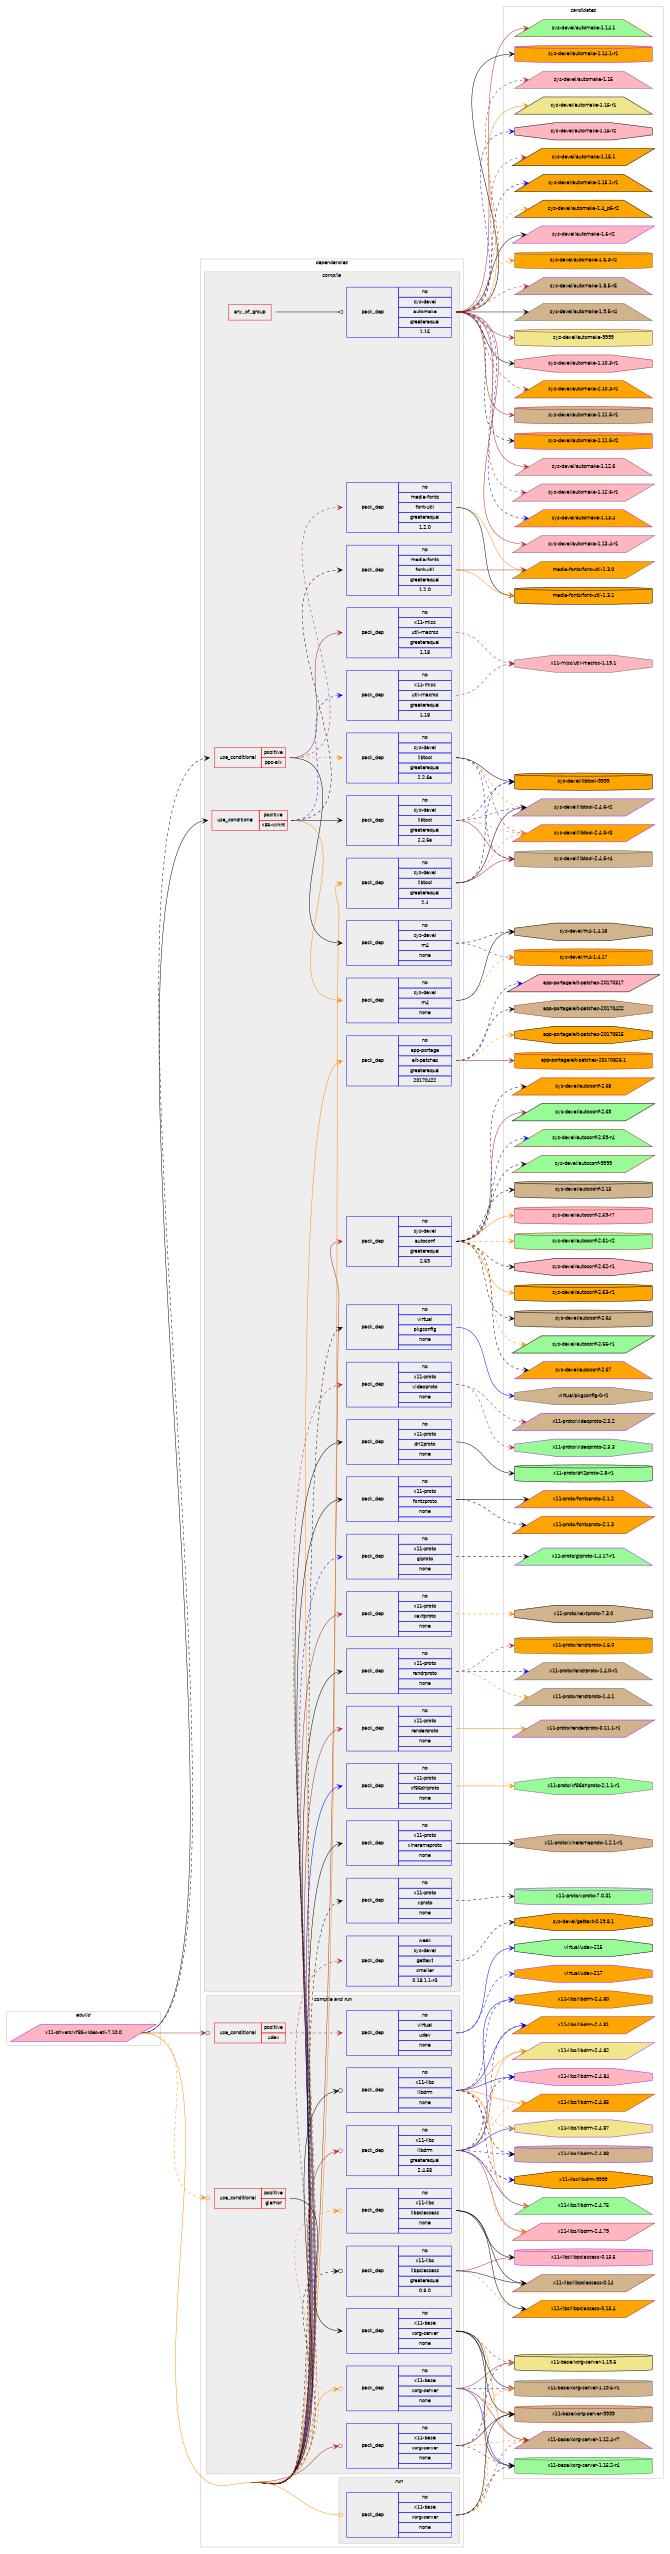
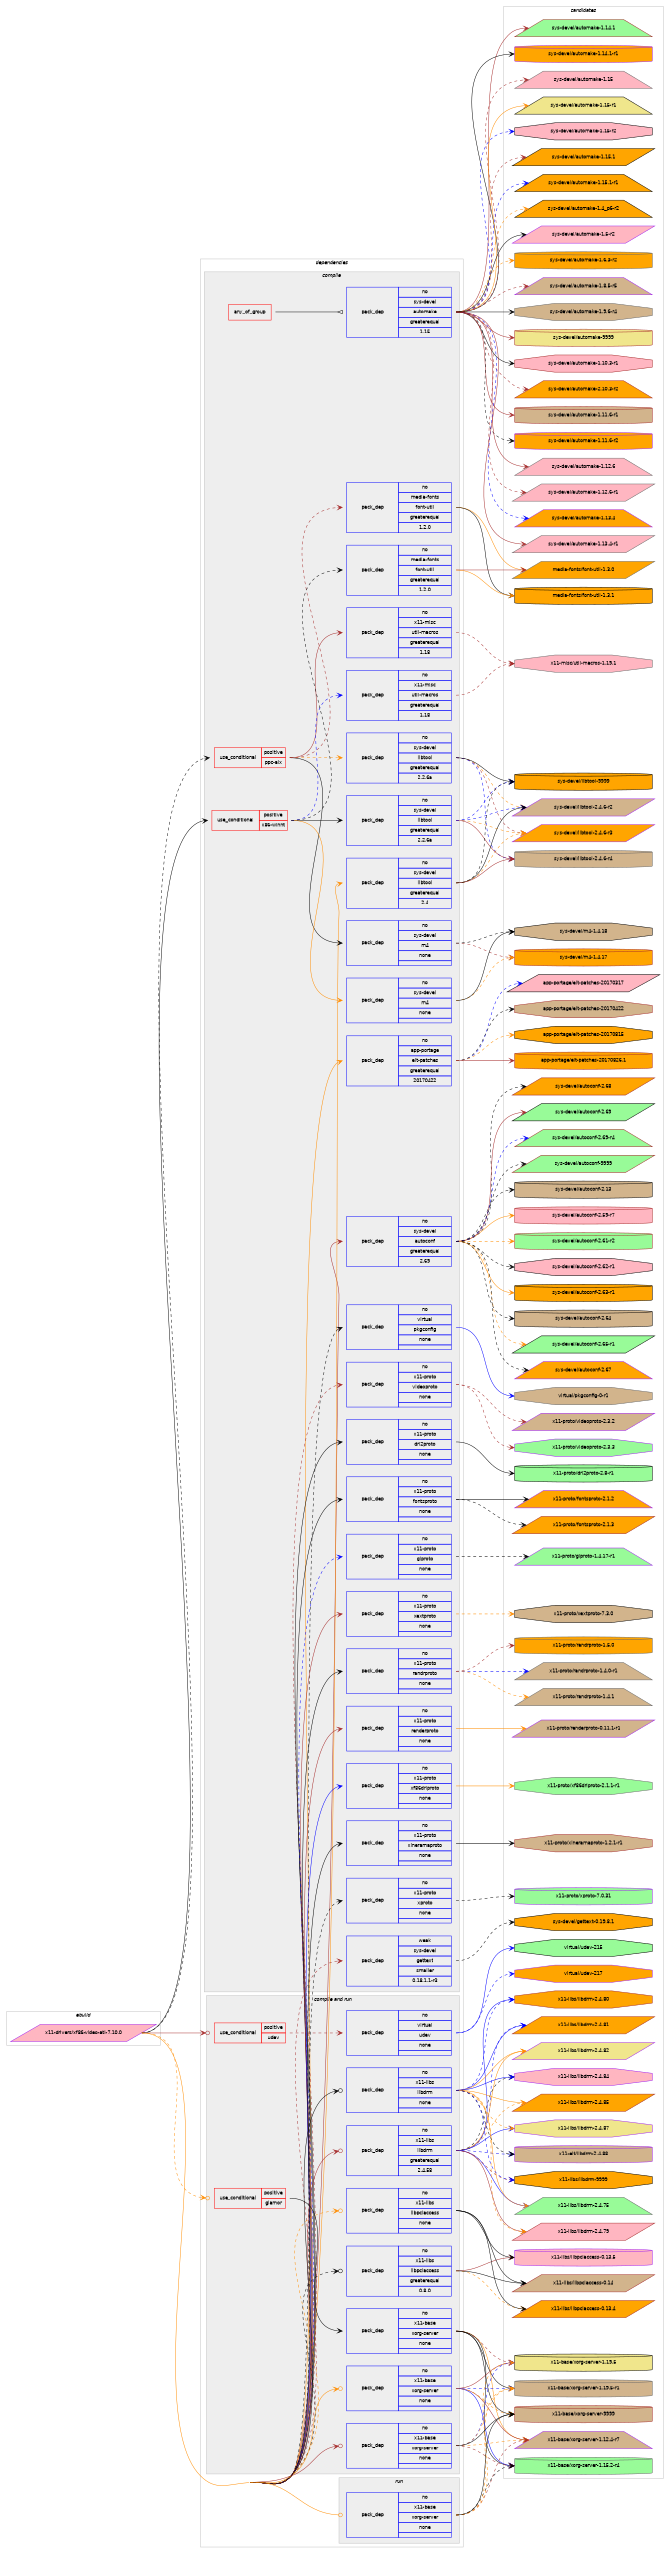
(583, 312) -> (583, 312)
(583, 2154) -> (583, 2154)
